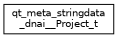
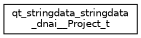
(59, 19) -> (71, 19)
